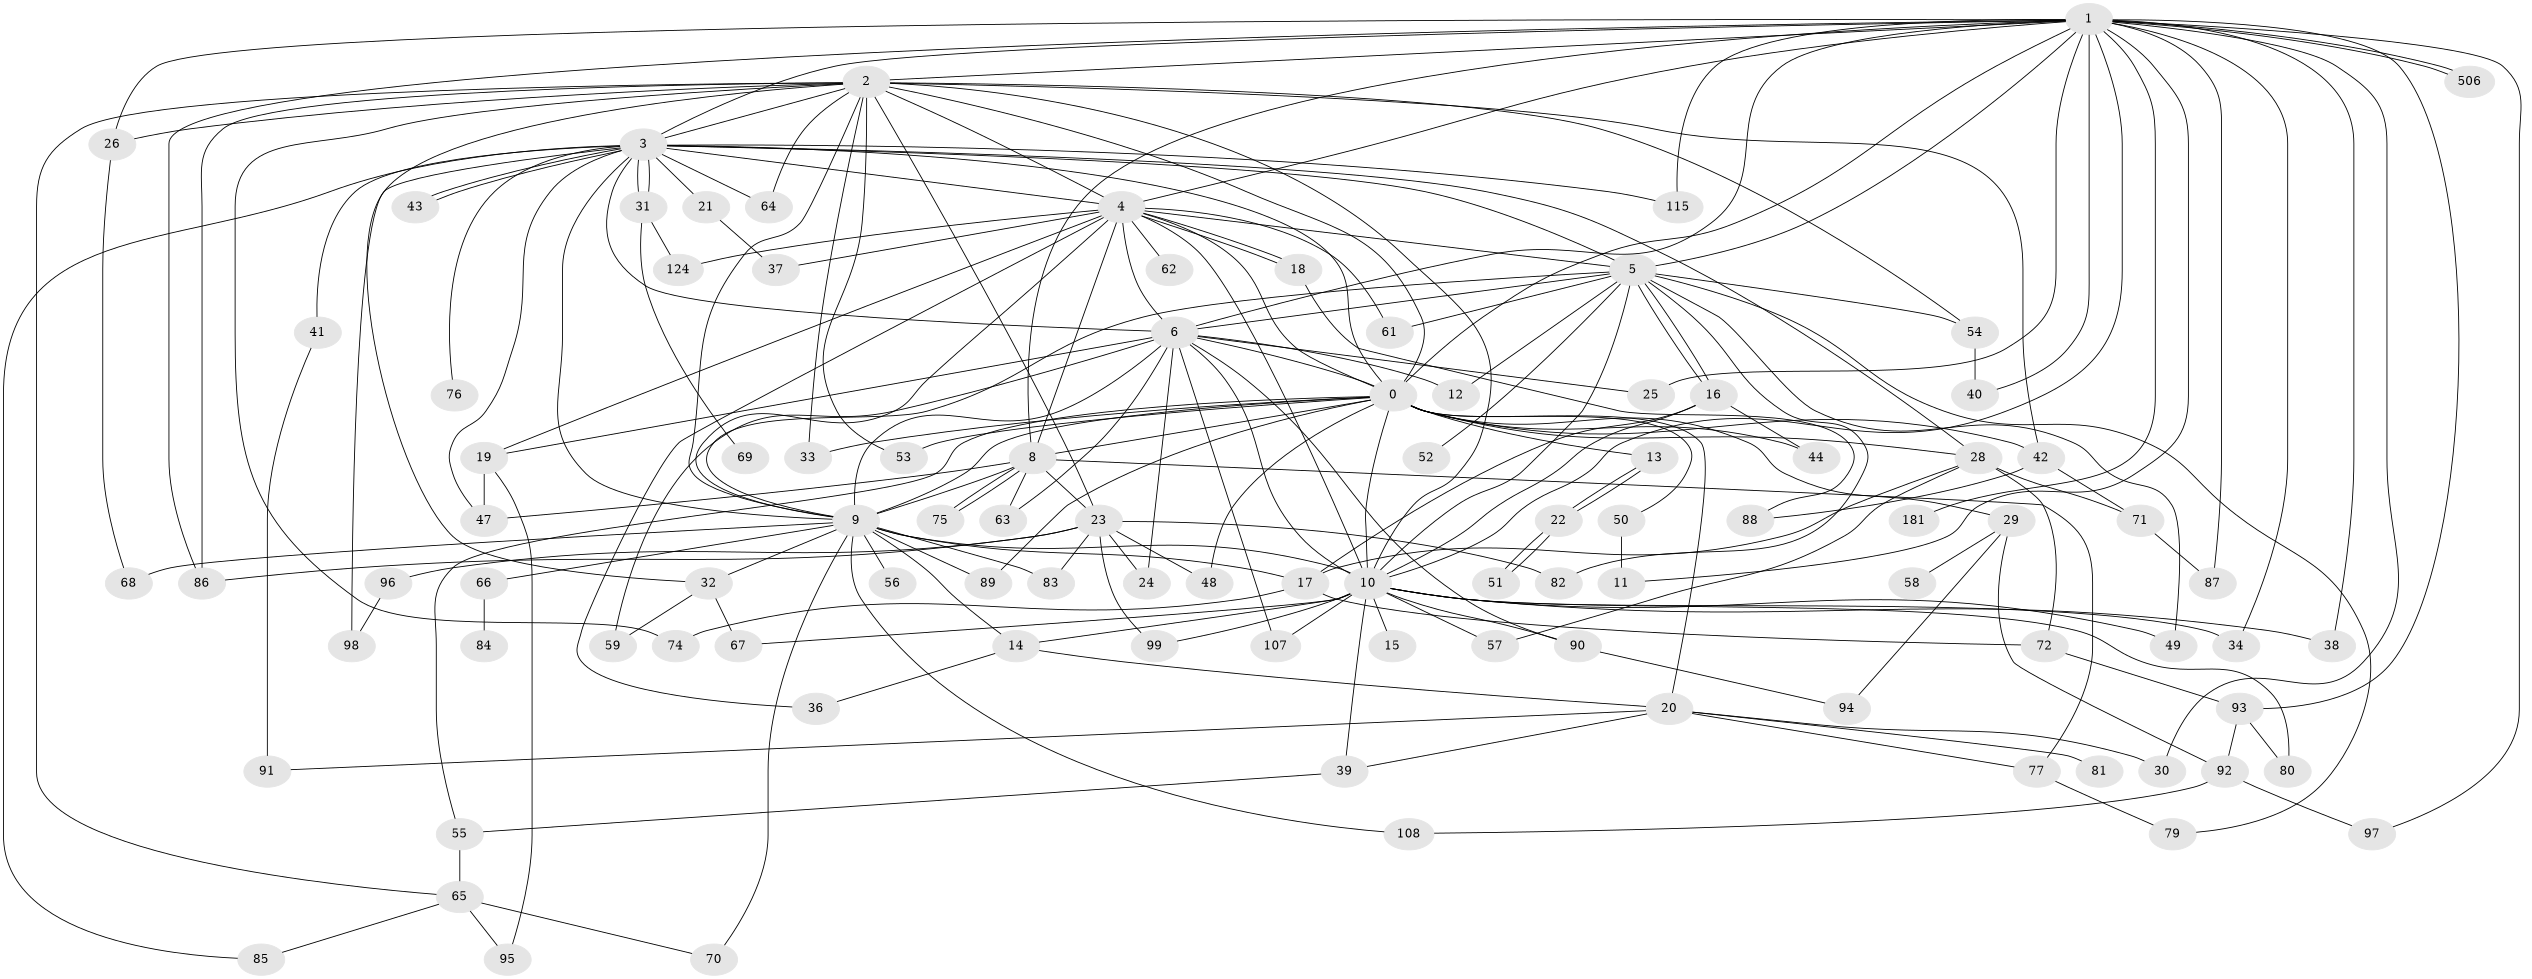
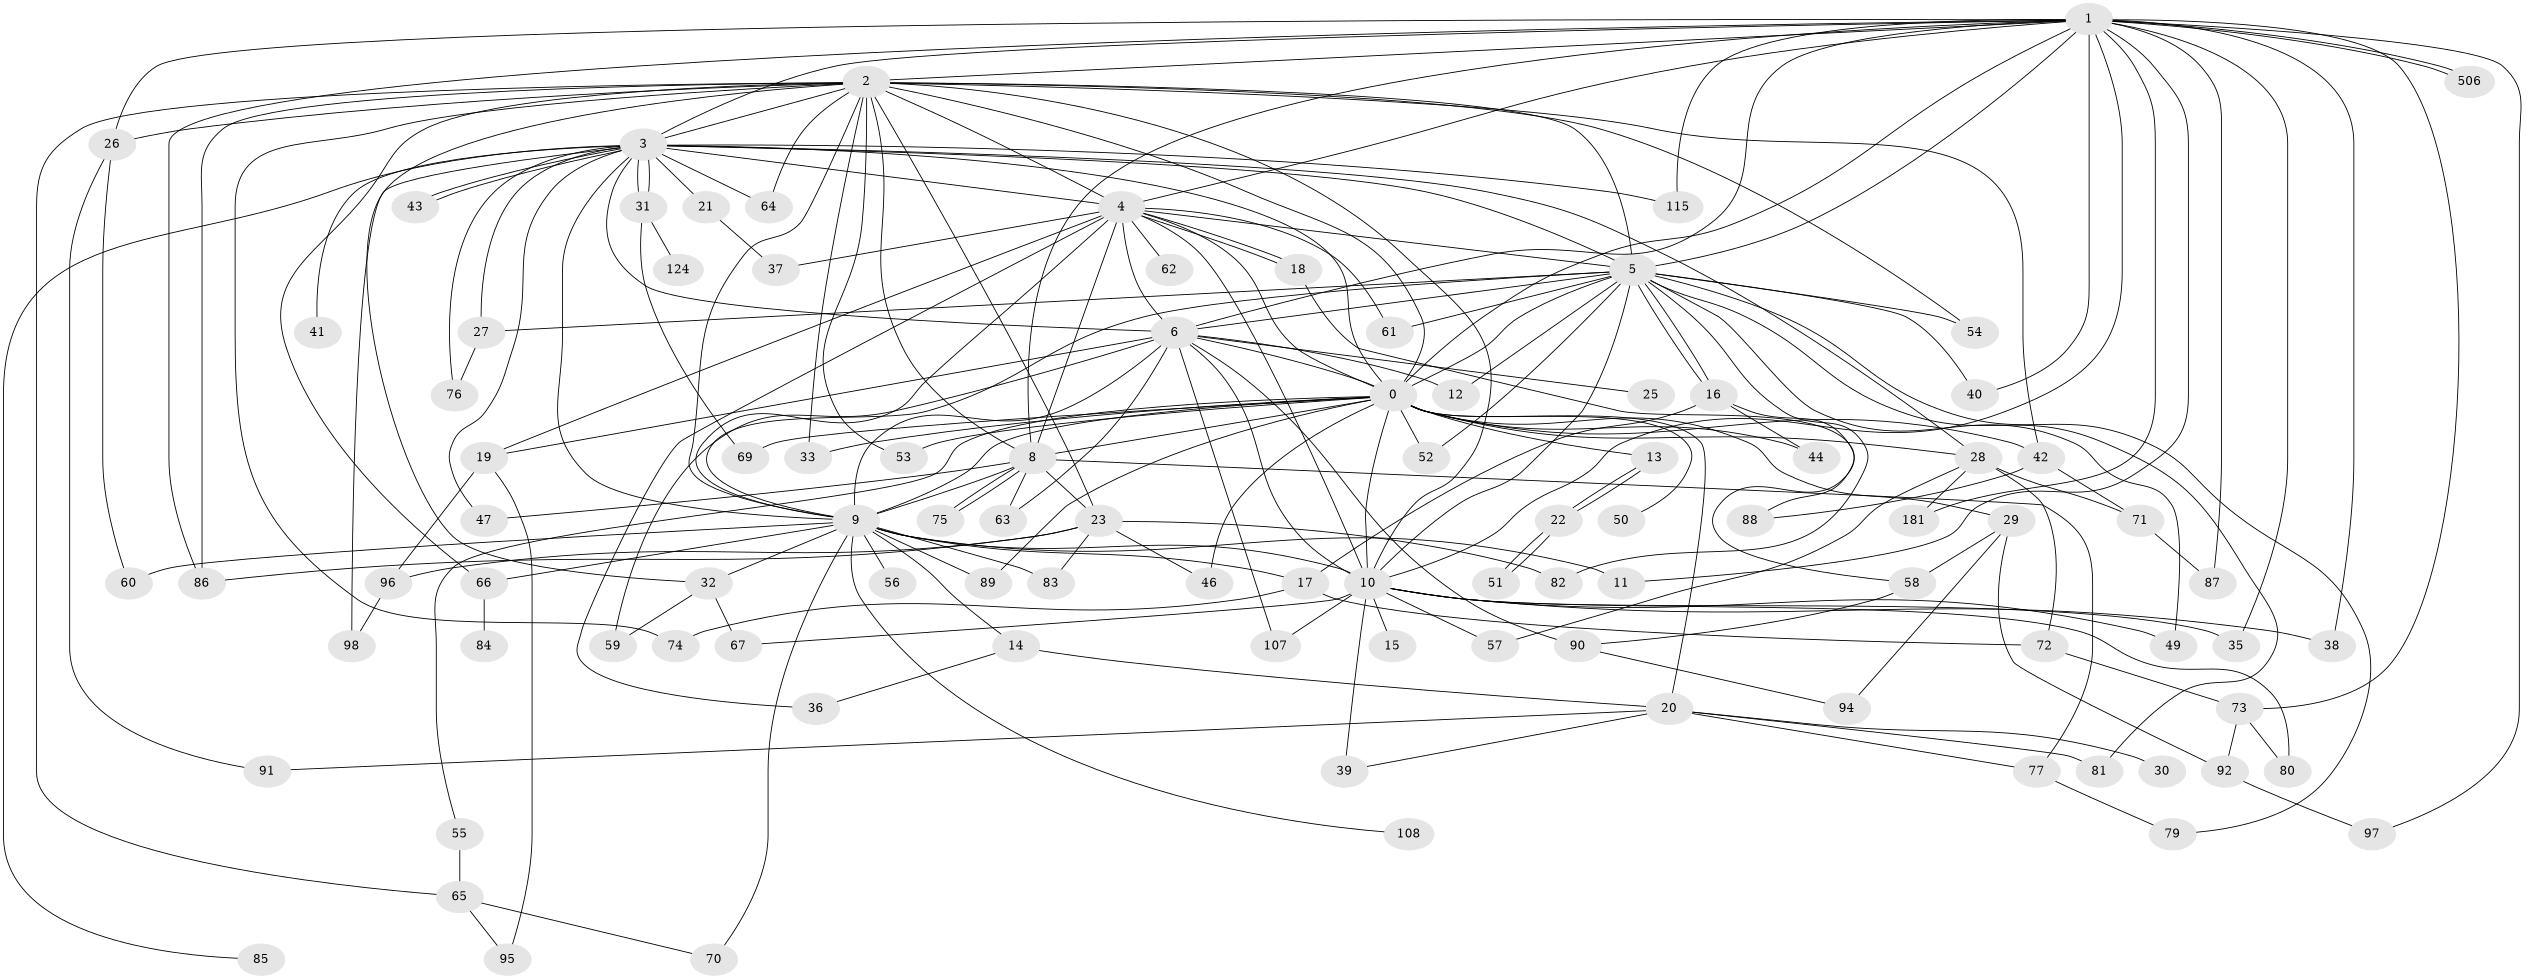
none -> (1305, 93)
none -> (390, 160)
(899, 232) -> none
none -> (883, 290)
none -> (1508, 325)
none -> (482, 333)
(2005, 349) -> none
(2387, 365) -> none
(1975, 366) -> (1901, 315)
none -> (959, 423)
none -> (1410, 427)
none -> (2103, 442)
(1530, 487) -> (1723, 502)
(484, 489) -> (434, 523)
(1621, 548) -> (1259, 542)
(267, 549) -> (70, 514)
(1614, 554) -> (1952, 484)
(129, 583) -> (129, 583)
(1147, 583) -> none
(1210, 583) -> (1210, 583)
(1442, 610) -> (1749, 626)
(1195, 620) -> none
(1155, 646) -> none
(2236, 646) -> (2236, 646)
(2240, 709) -> (2240, 709)
(902, 803) -> none
(1822, 823) -> none
(361, 928) -> none
